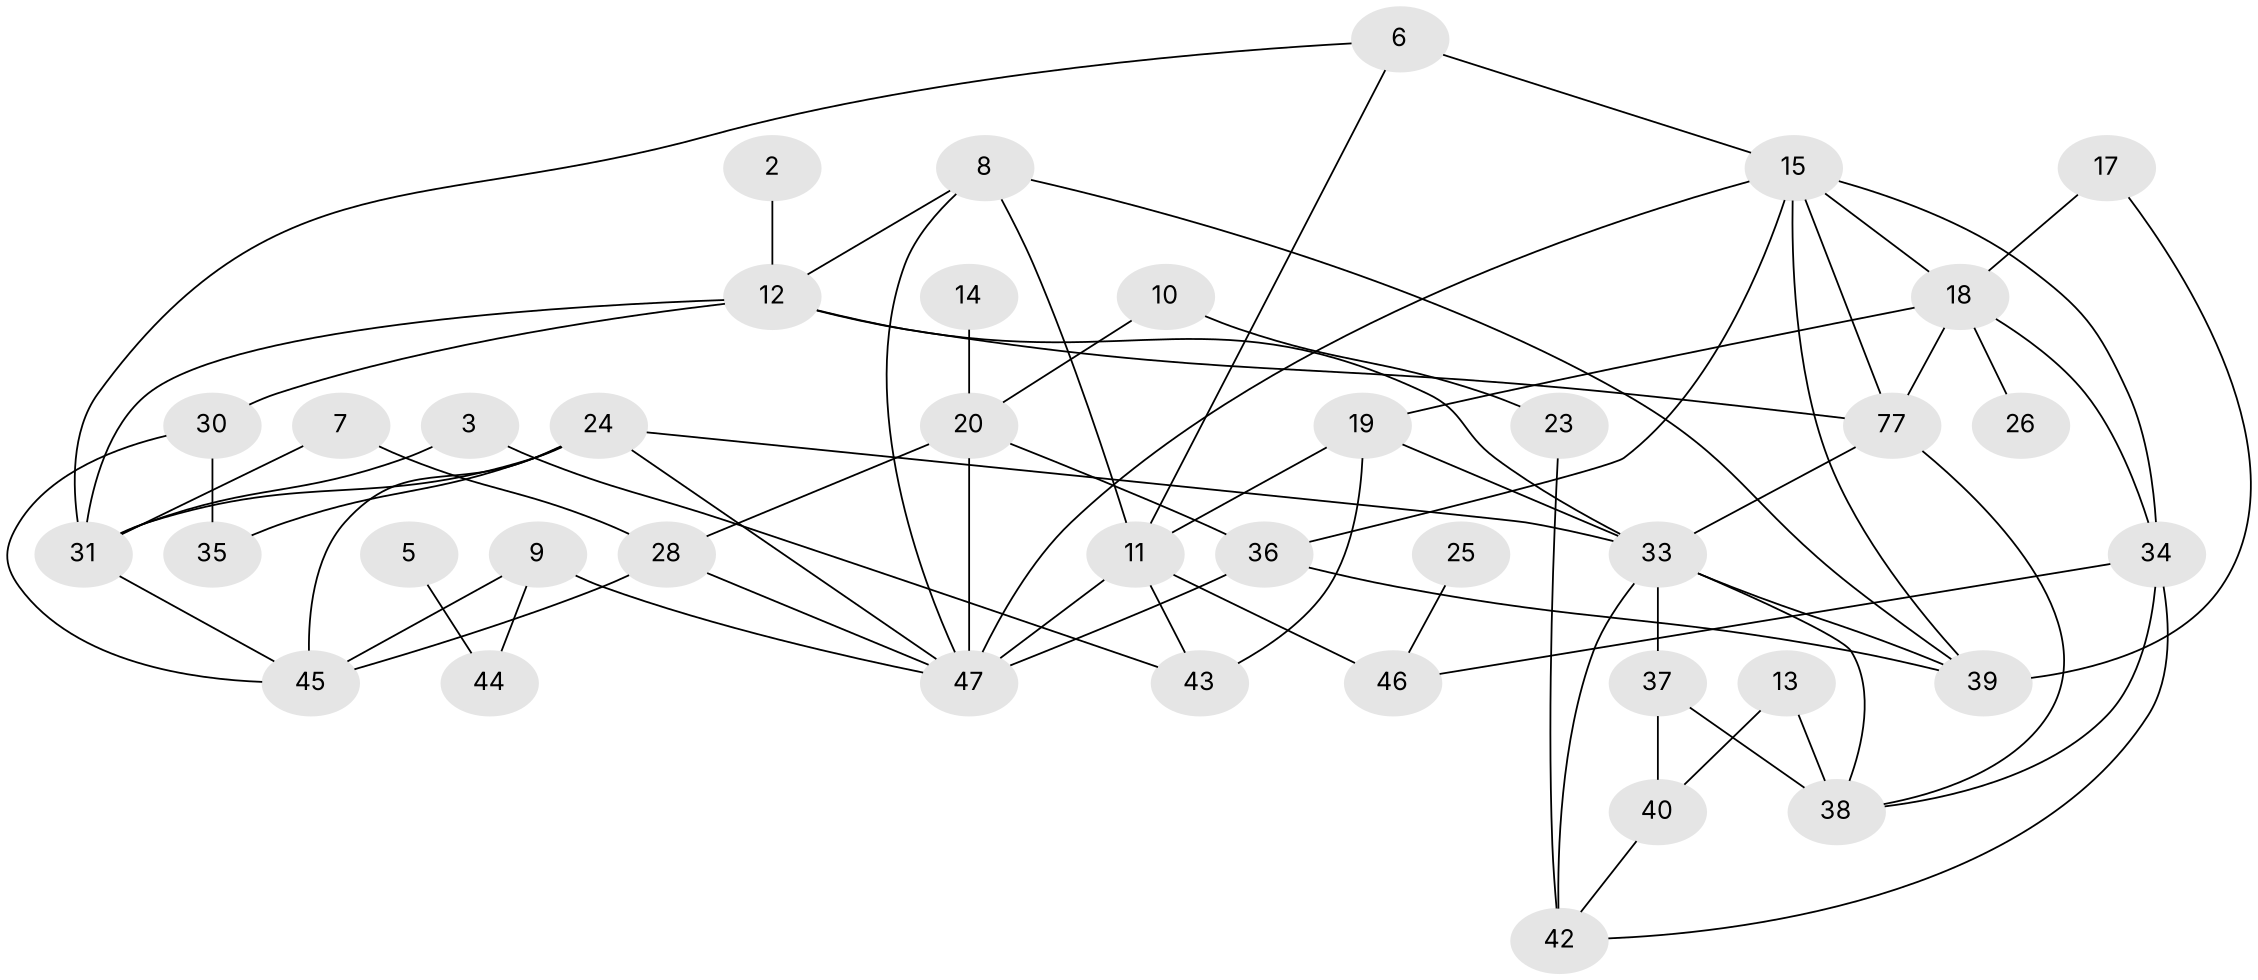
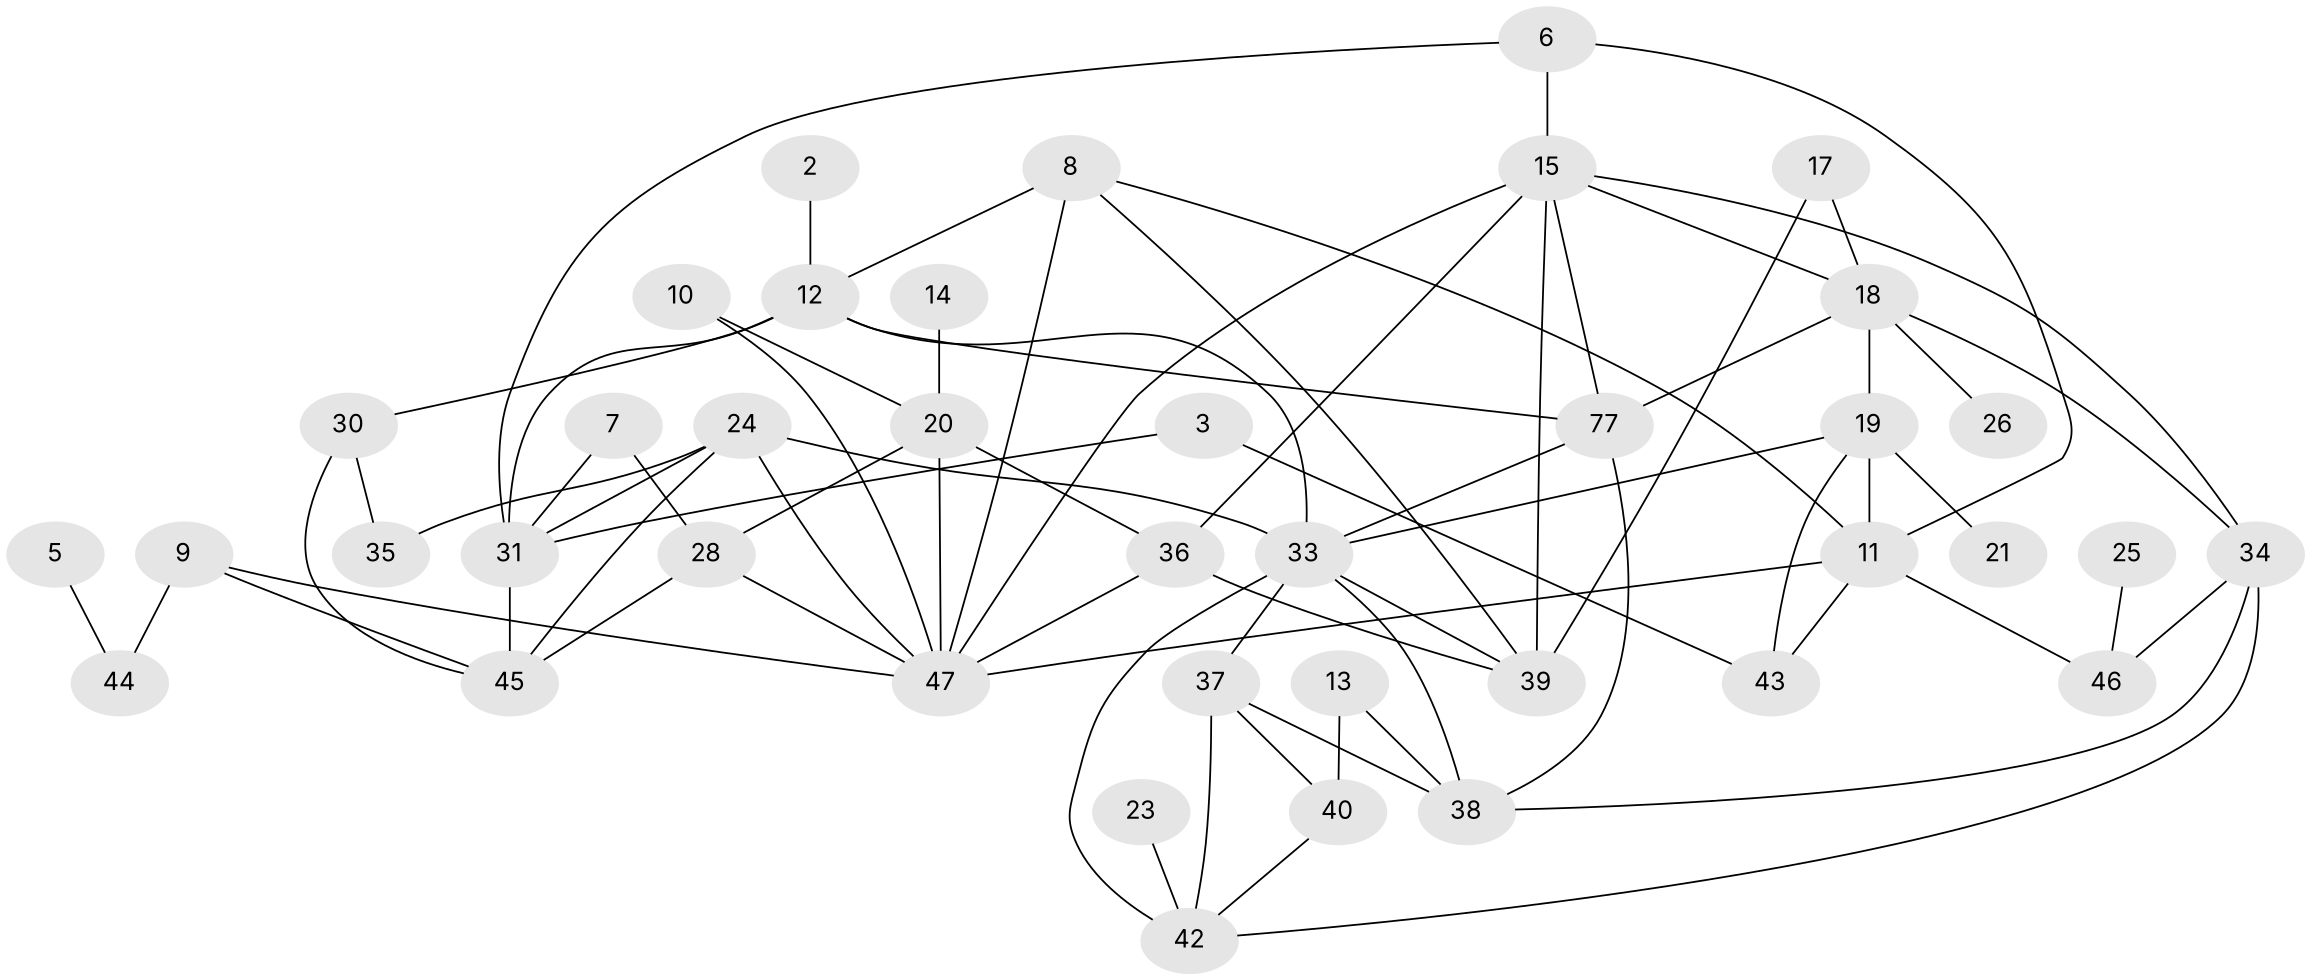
(1363, 361) -> (838, 439)
none -> (1998, 555)
none -> (1208, 813)
